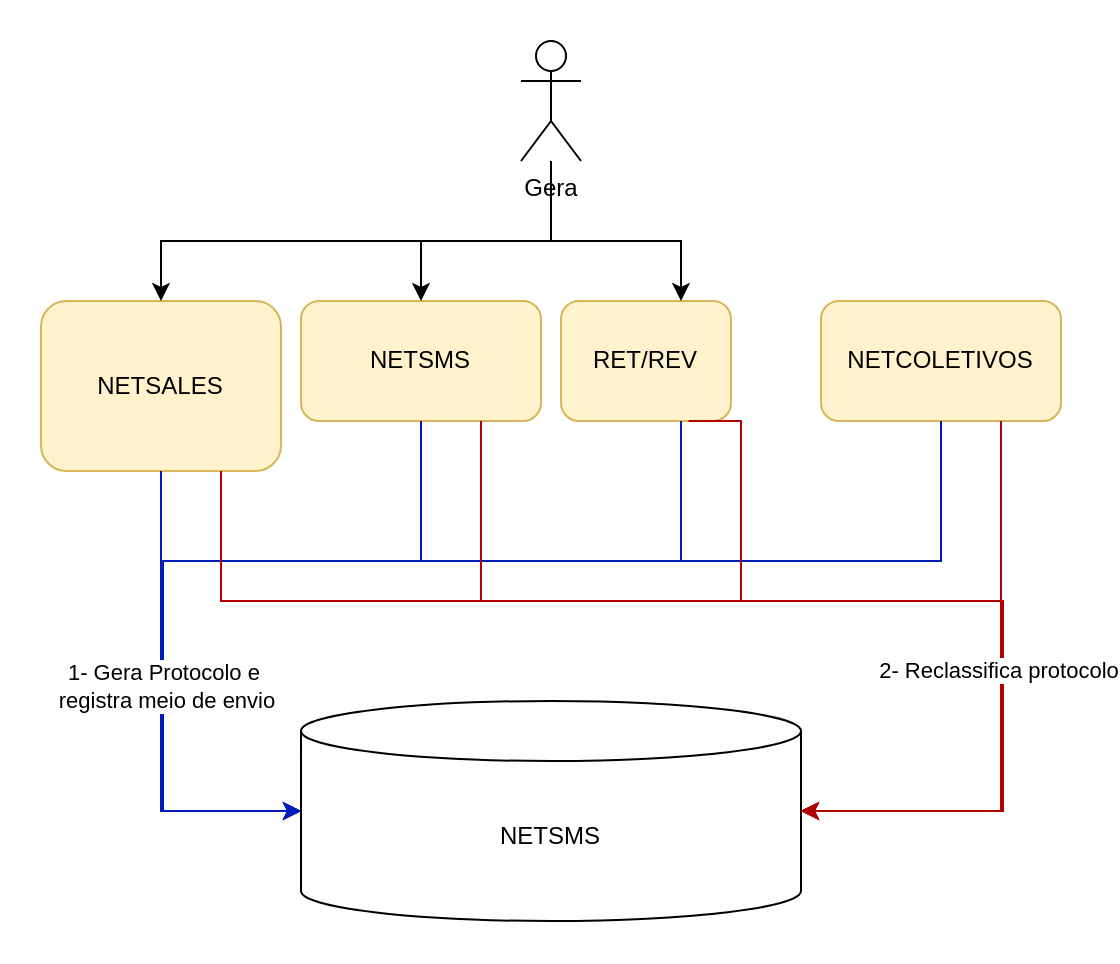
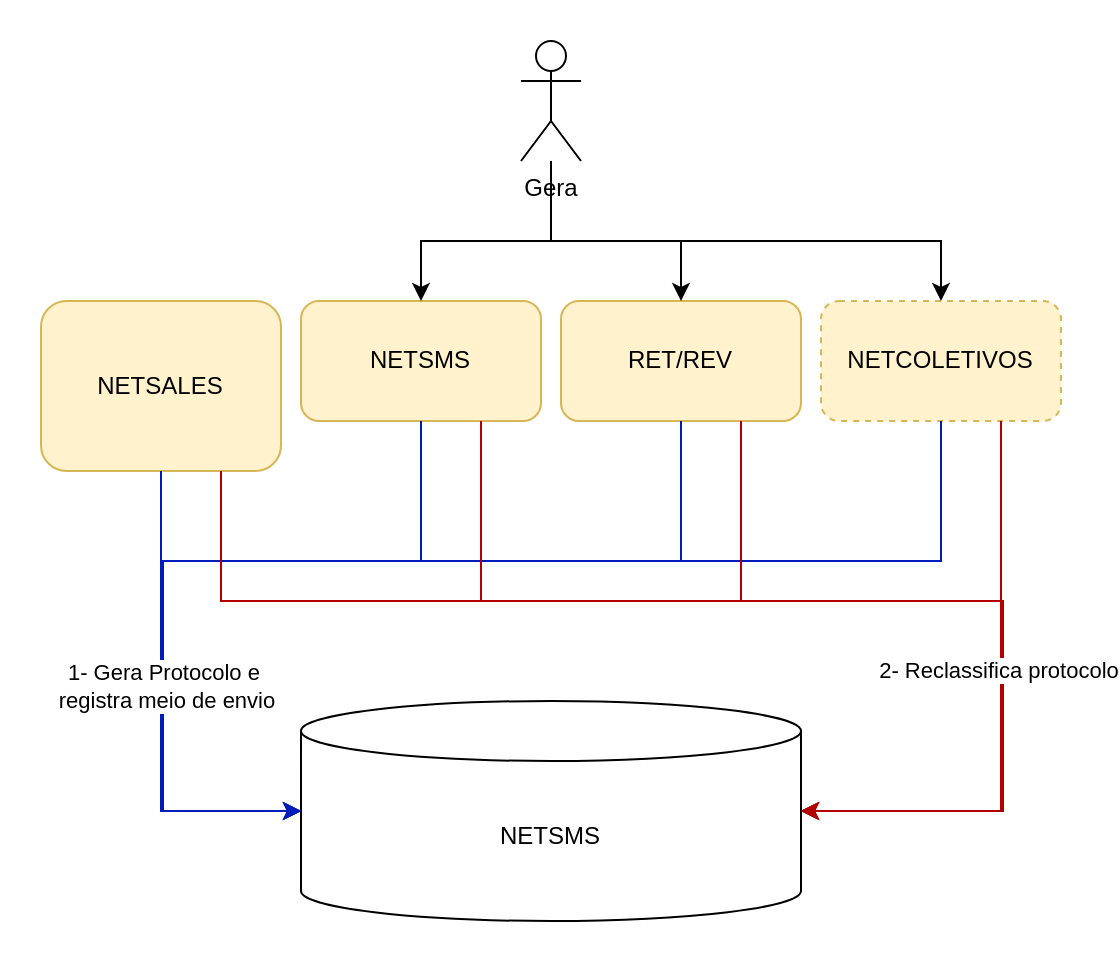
(266, 241) -> none
none -> (836, 241)
(646, 361) -> (681, 361)
(941, 361) -> (941, 361)
